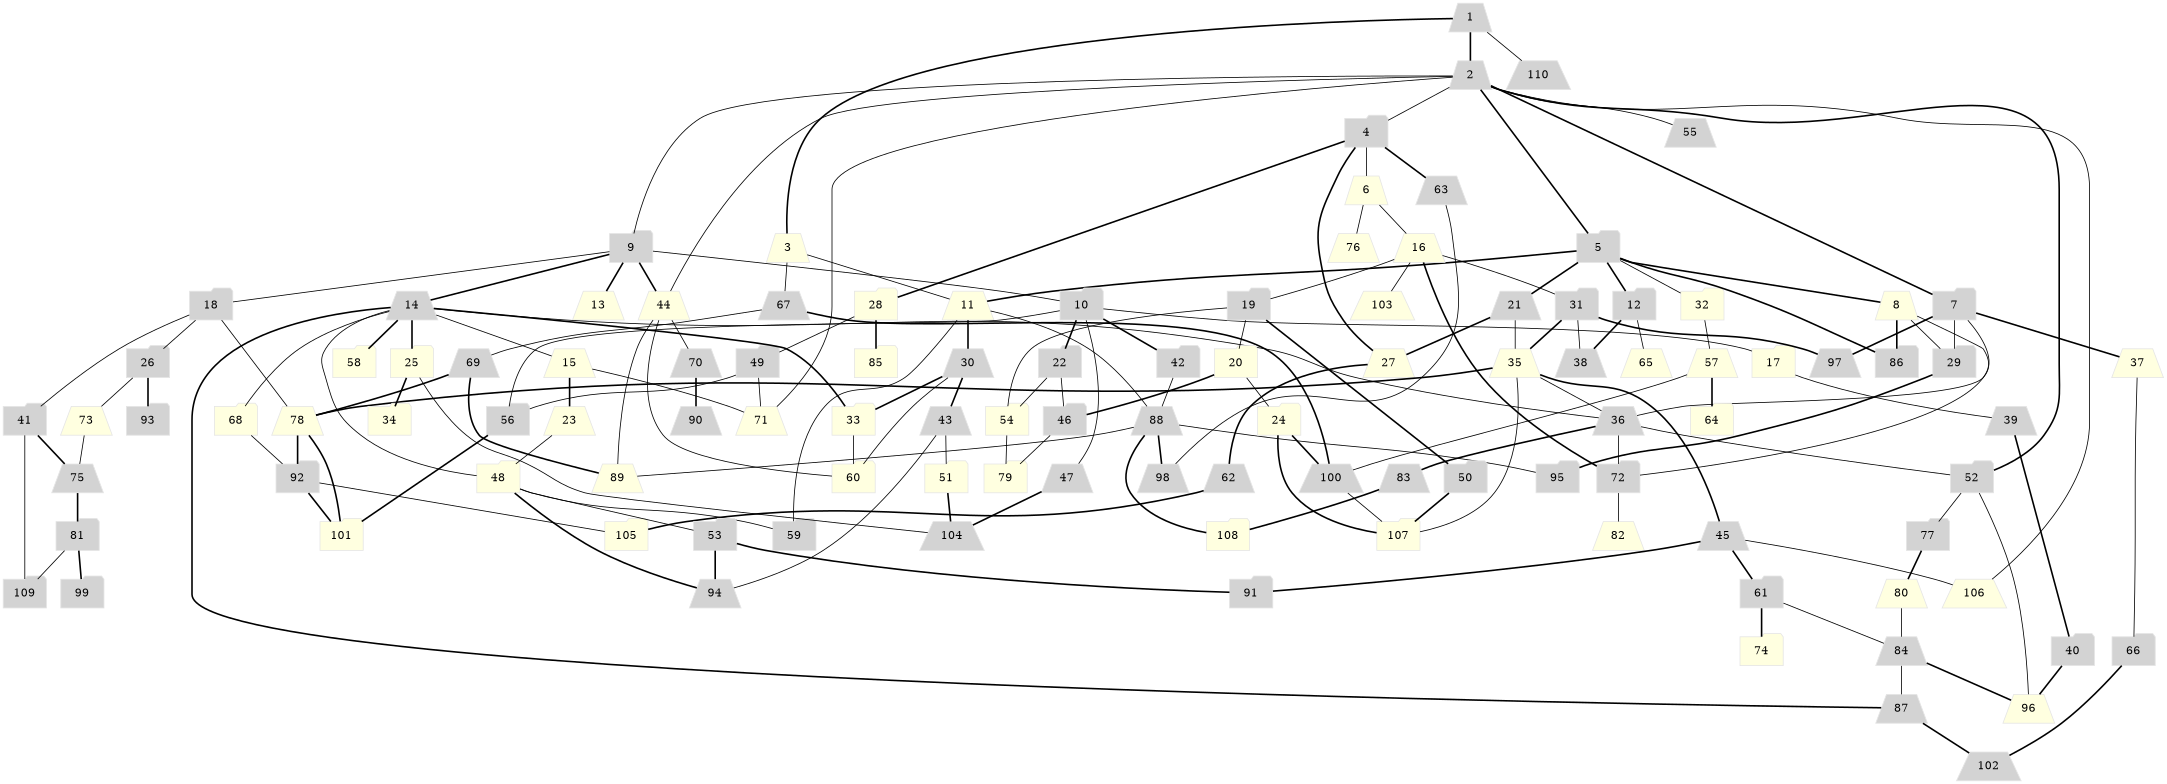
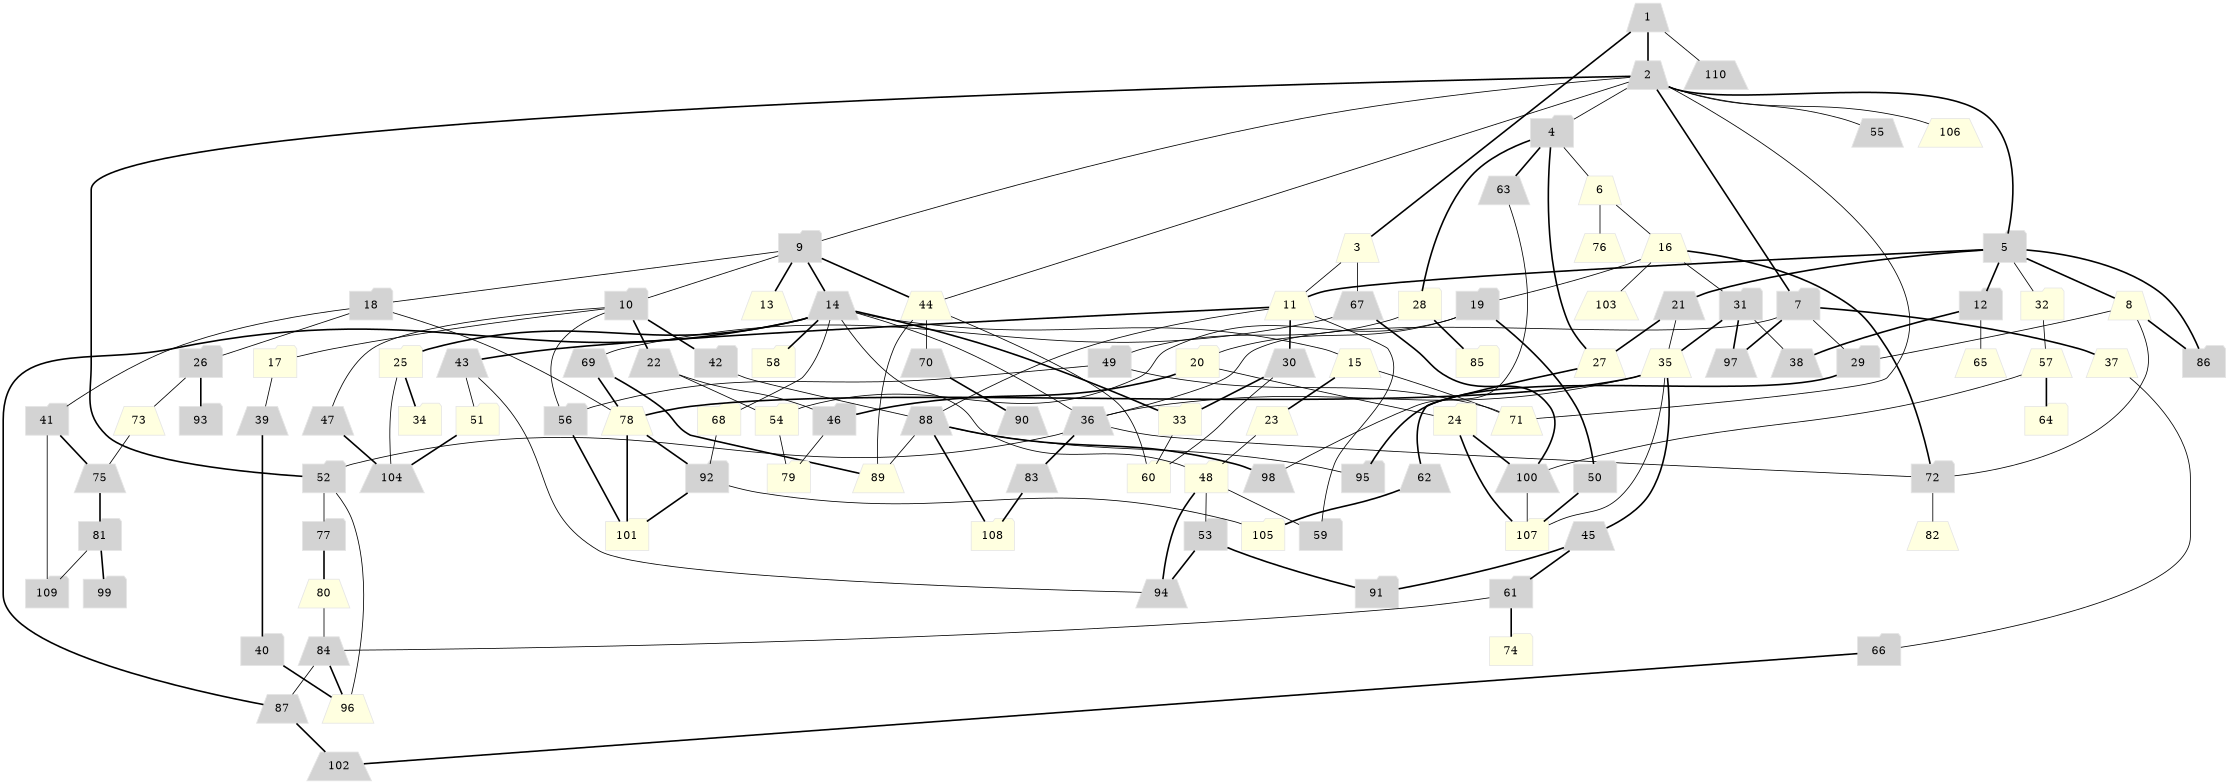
(1060, 363) -> (654, 363)
(956, 394) -> (816, 331)
(1850, 559) -> none
